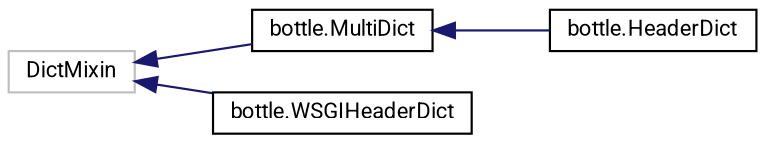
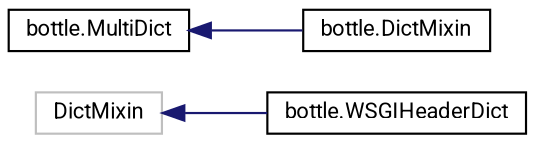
(653, 30) -> (397, 30)
(205, 51) -> none
